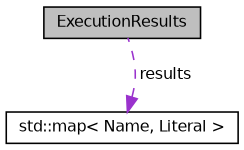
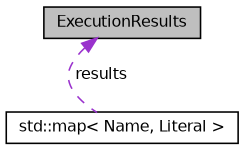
(135, 67) -> (70, 83)
